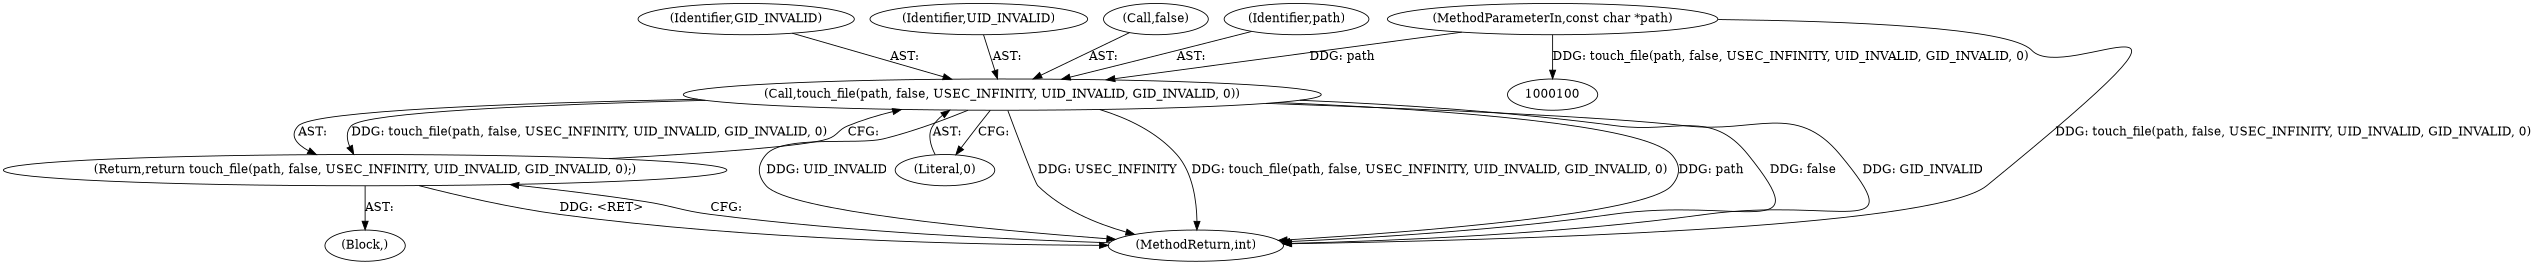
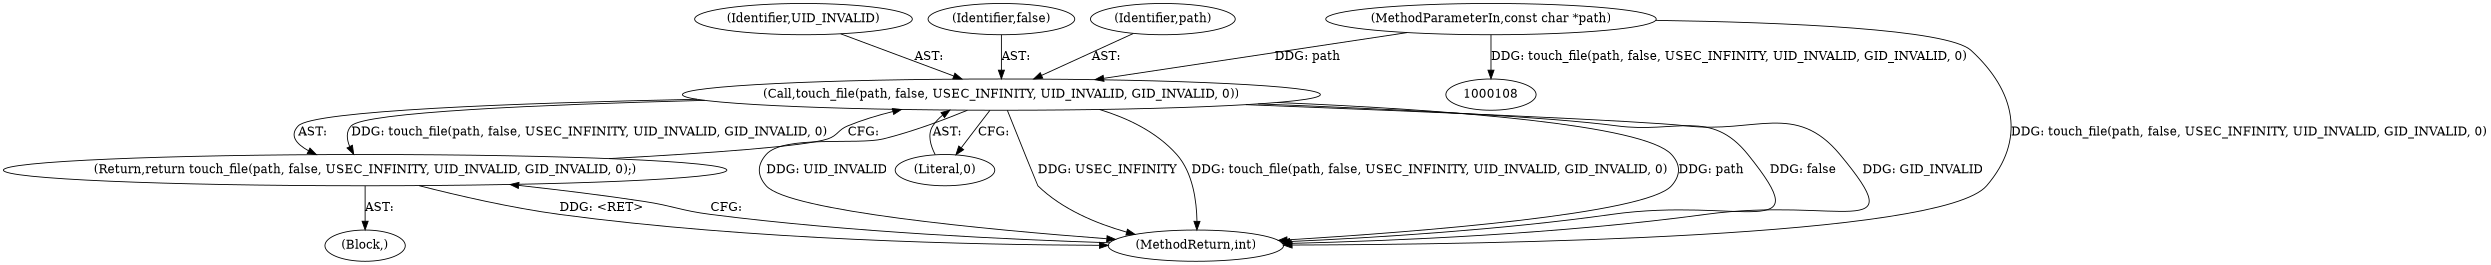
(746, 19) -> none
(1156, 19) -> (1001, 19)
(1553, 95) -> (1491, 95)
